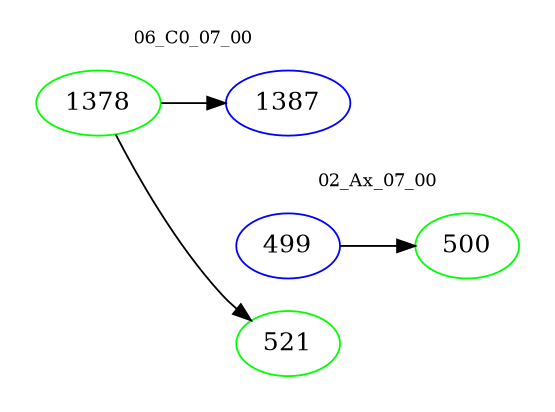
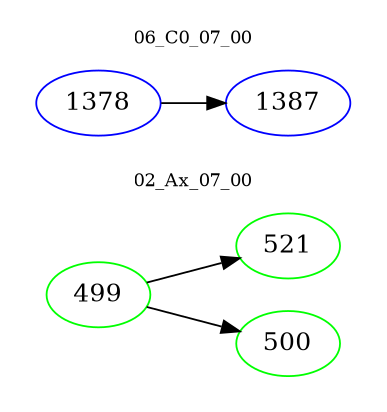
(98, 103) -> (98, 103)
(170, 227) -> (184, 273)
(288, 246) -> (98, 295)
